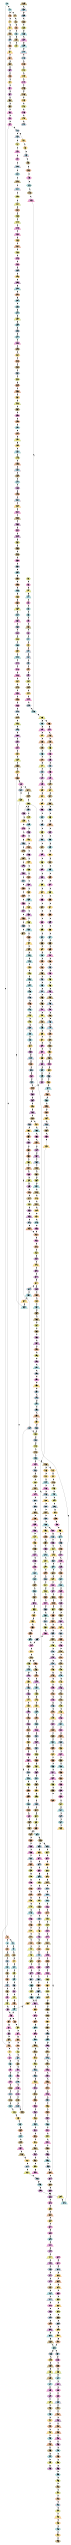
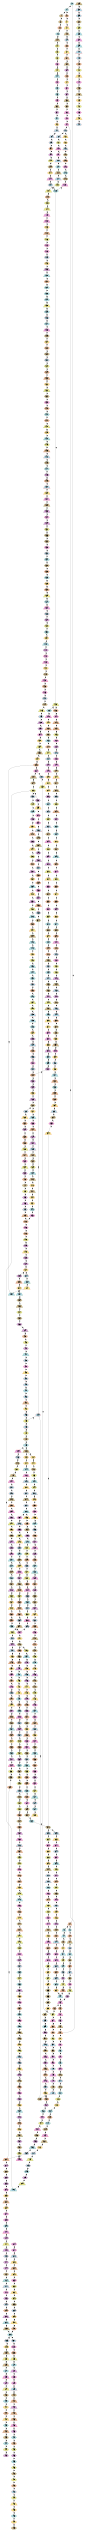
none -> (57, 52)
